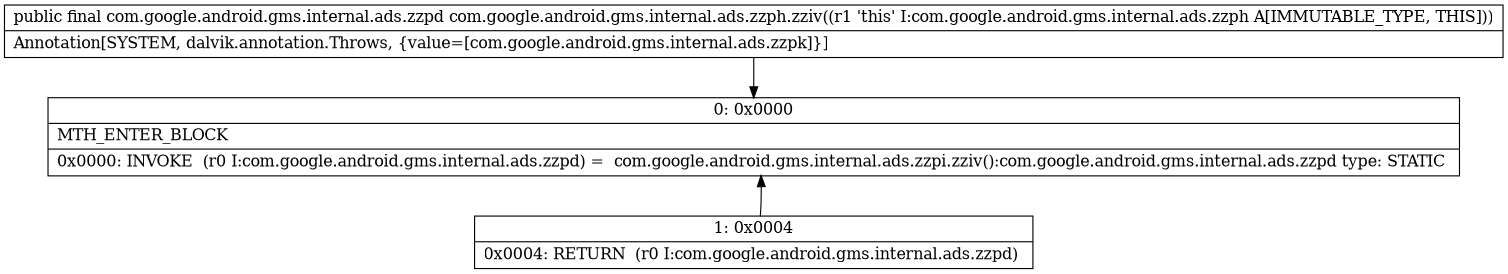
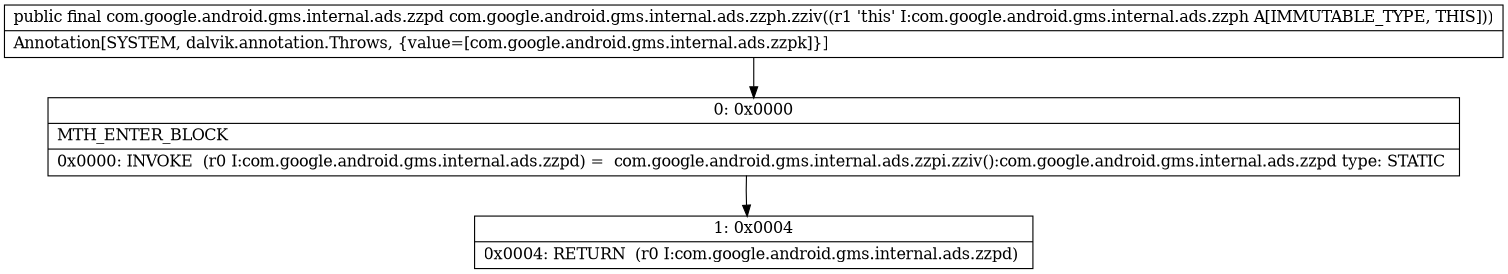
(761, 202) -> (746, 190)
